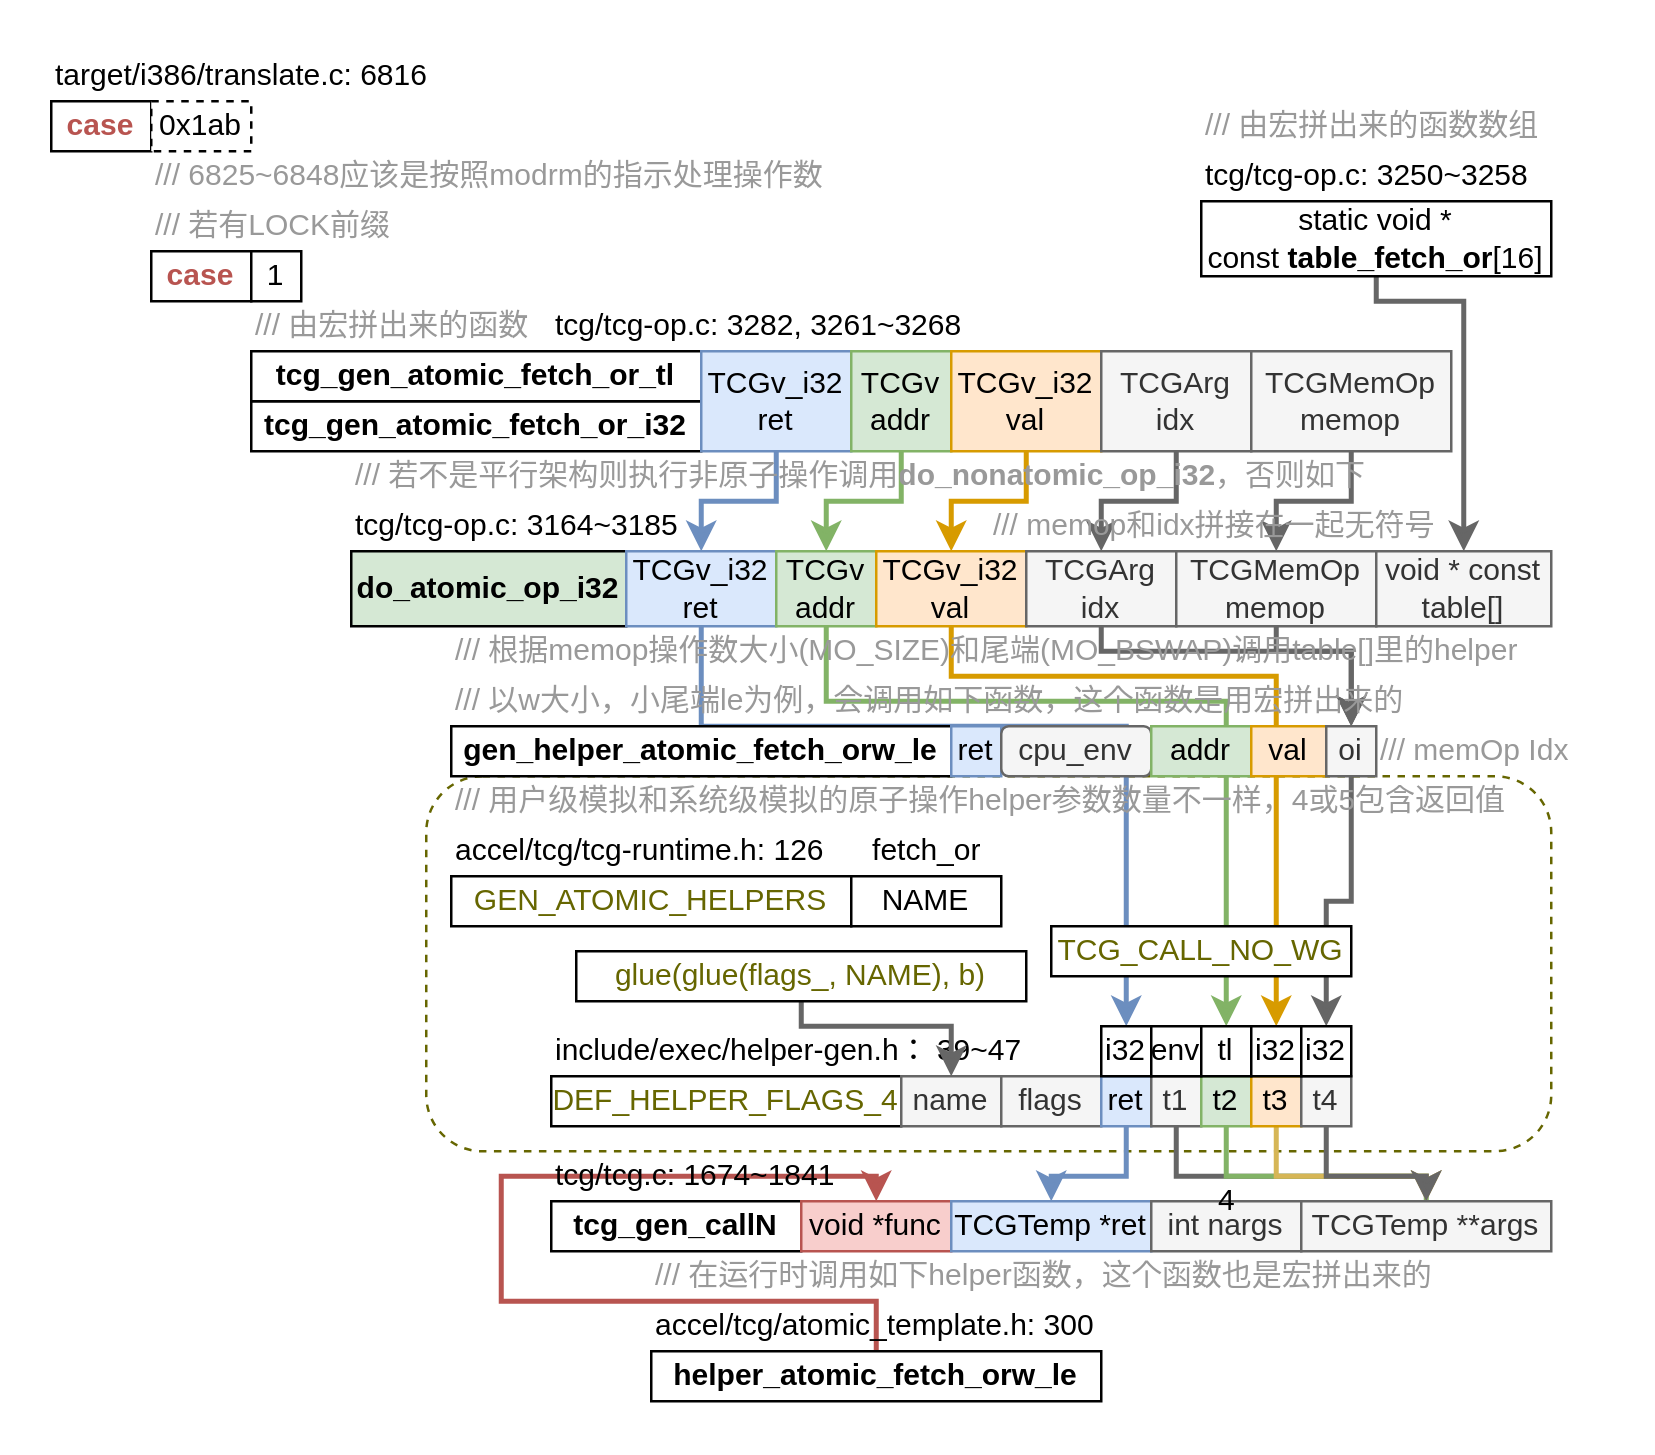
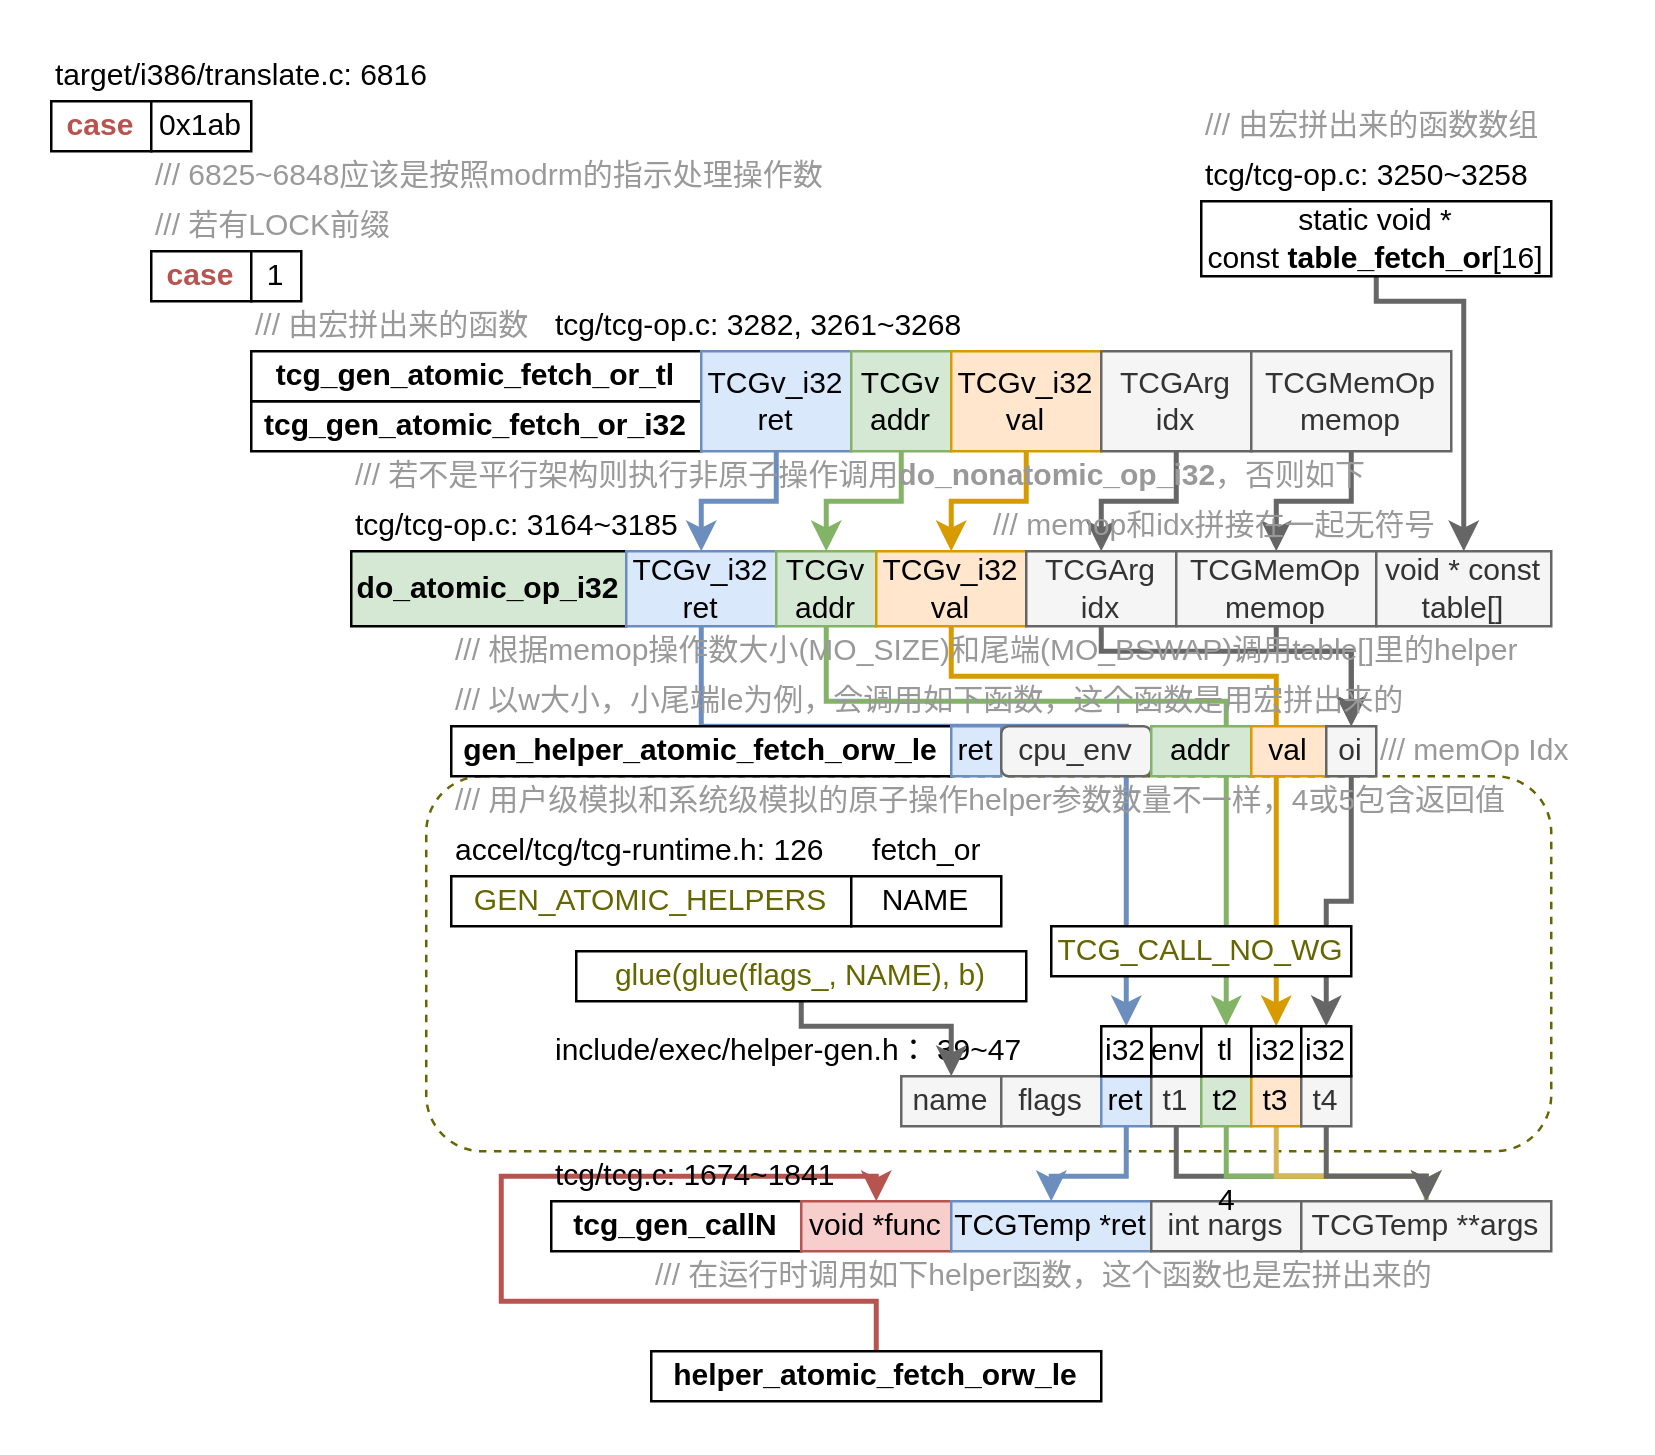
(201, 126) -> (201, 126)
(726, 1101) -> none
(889, 1326) -> none
